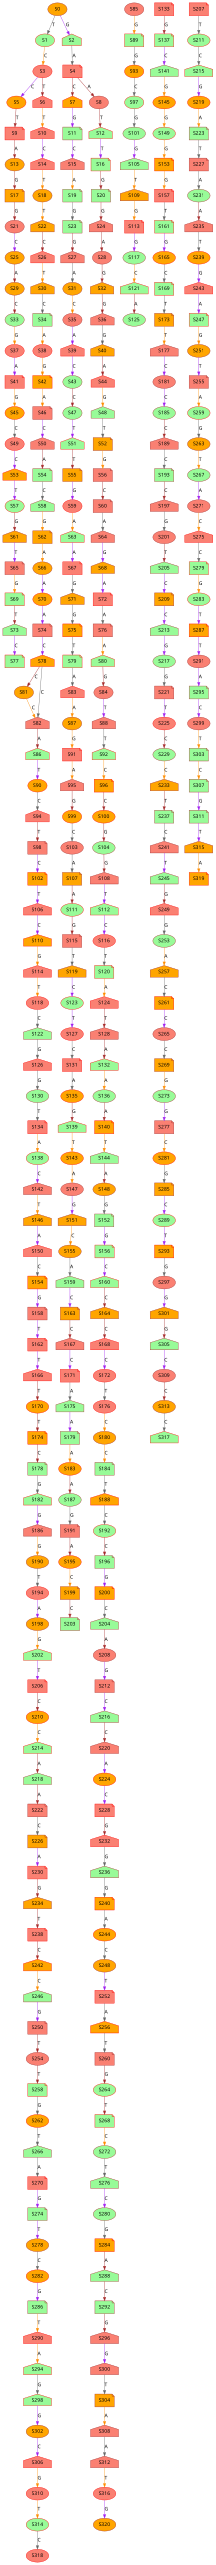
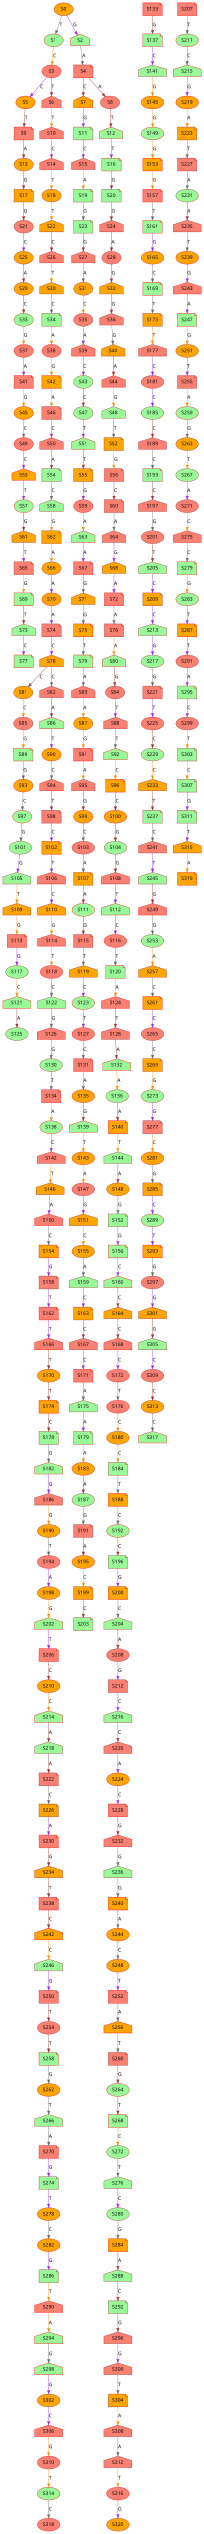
(199, 133) -> (187, 133)
(30, 707) -> (23, 706)
(105, 1500) -> (118, 1500)
